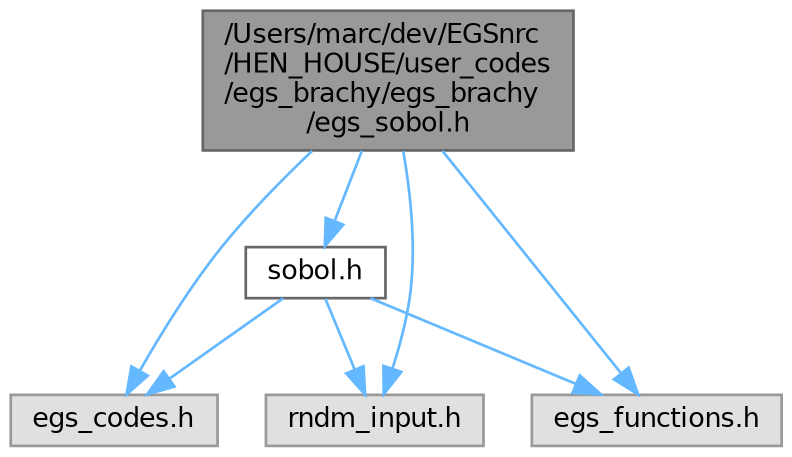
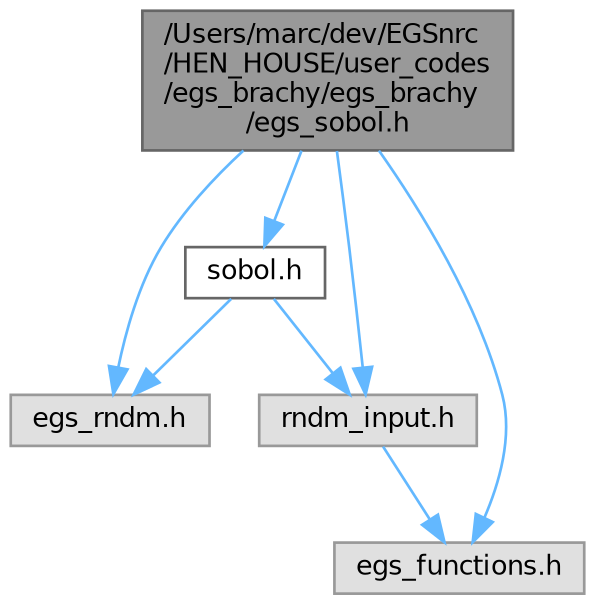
(473, 341) -> (406, 483)
(114, 420) -> (110, 420)
